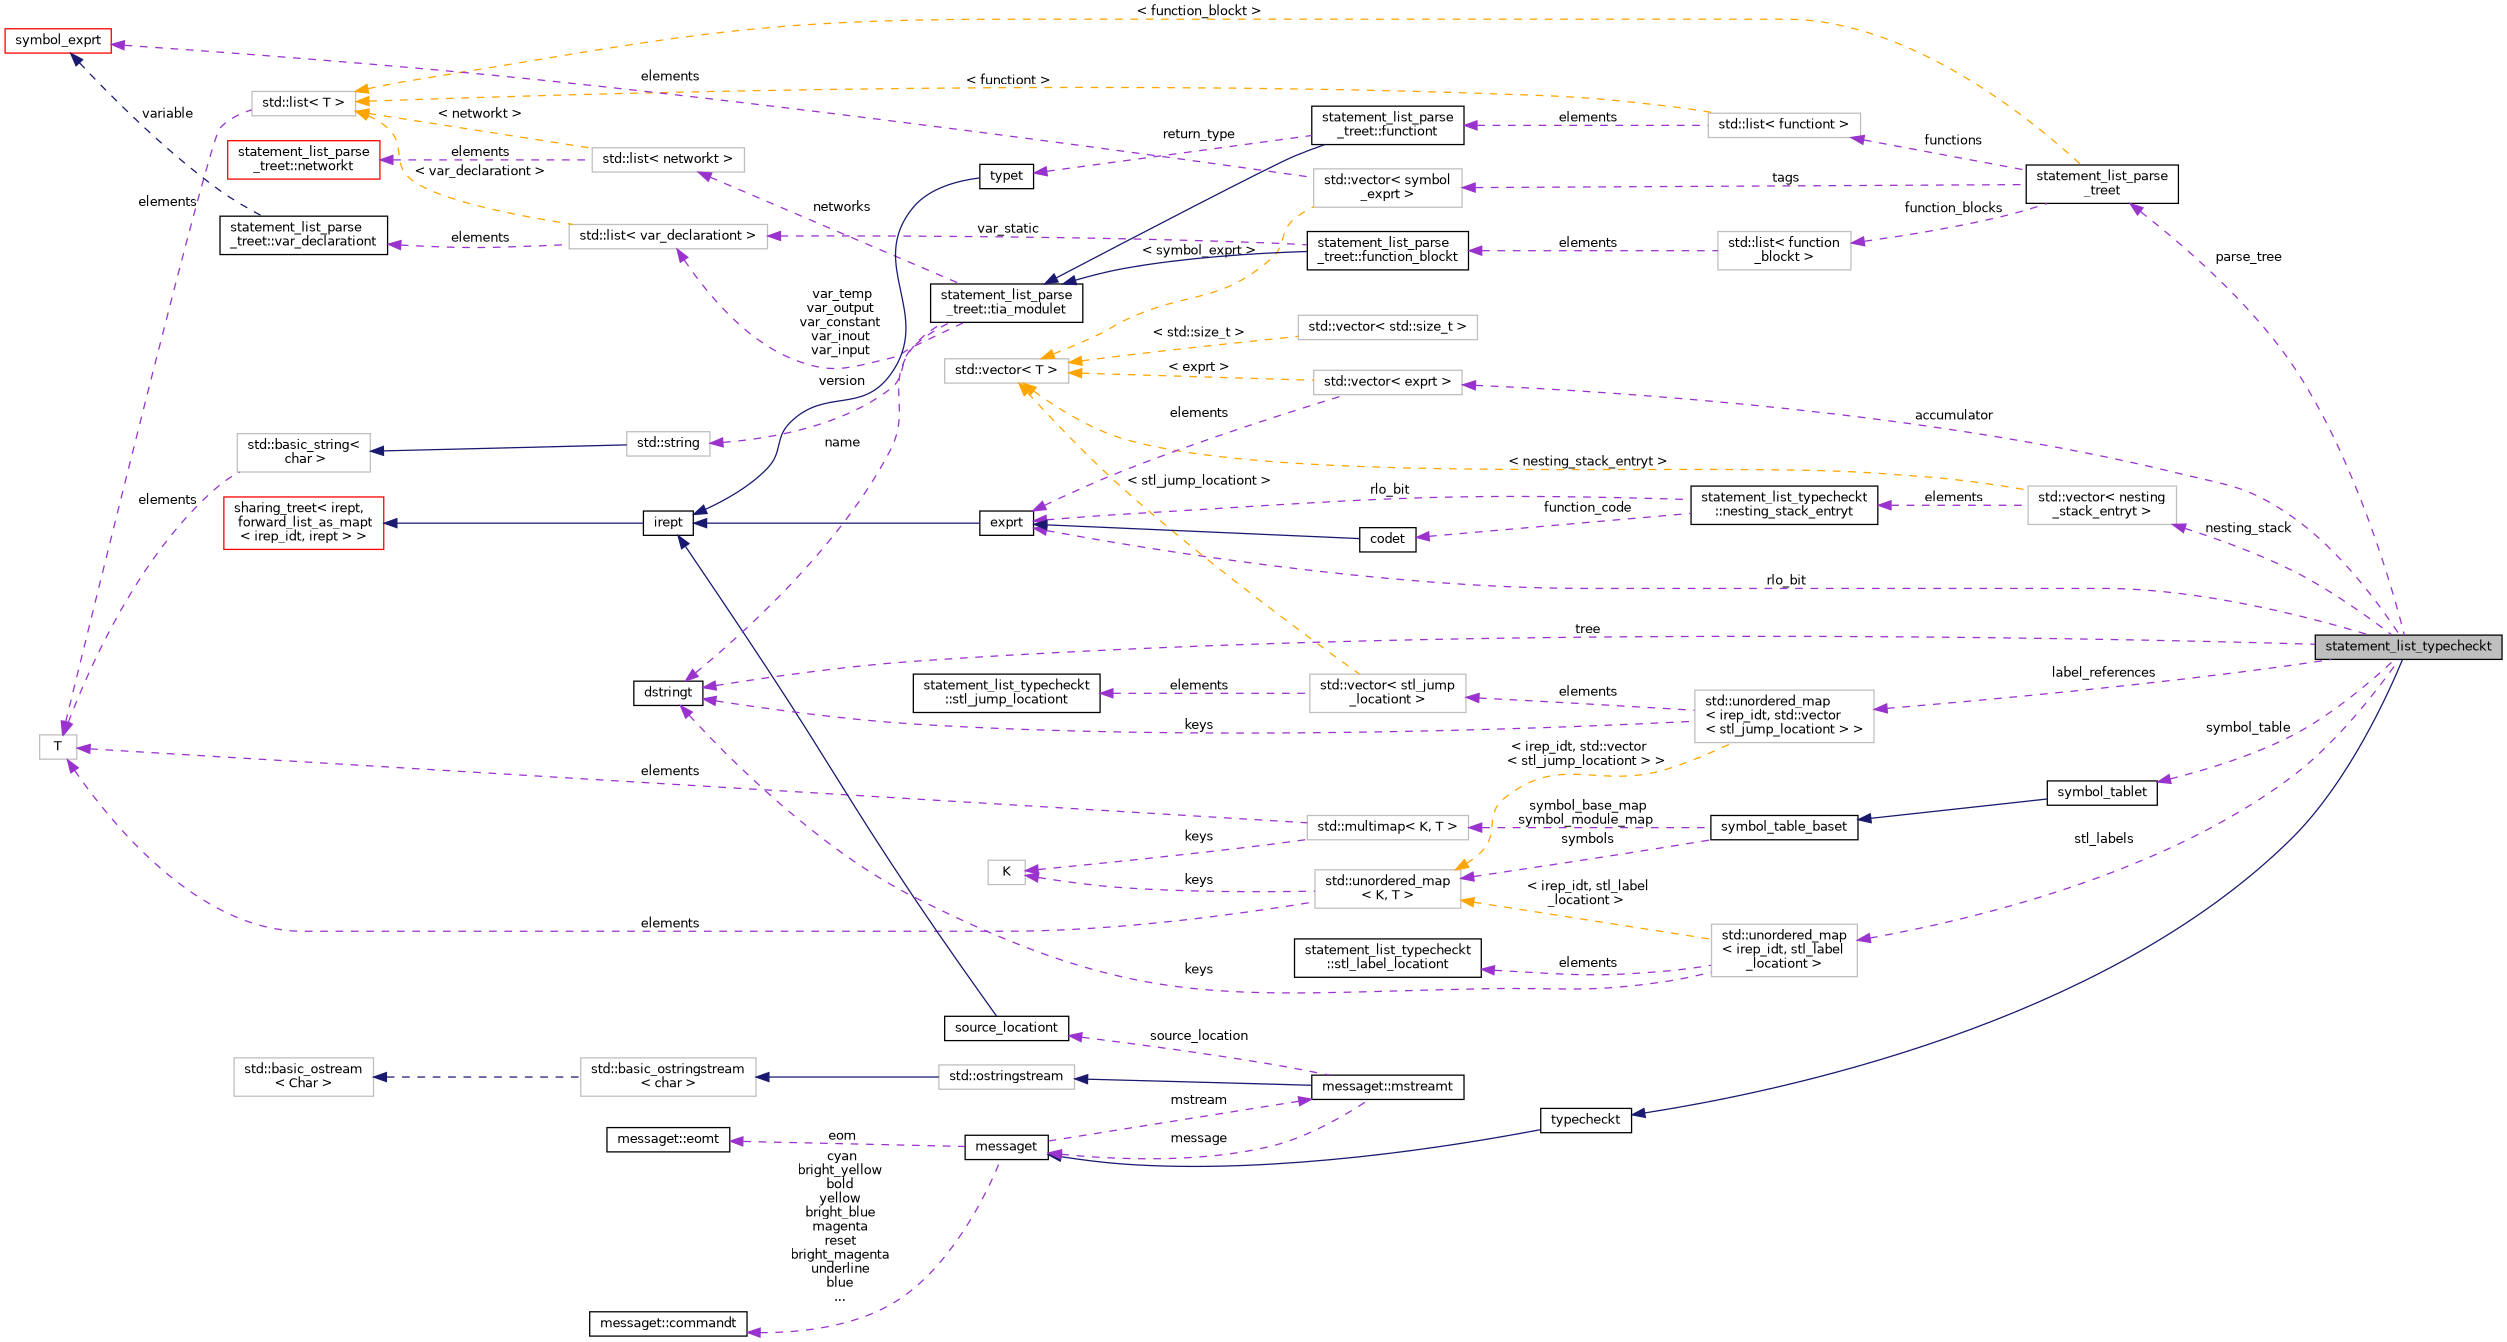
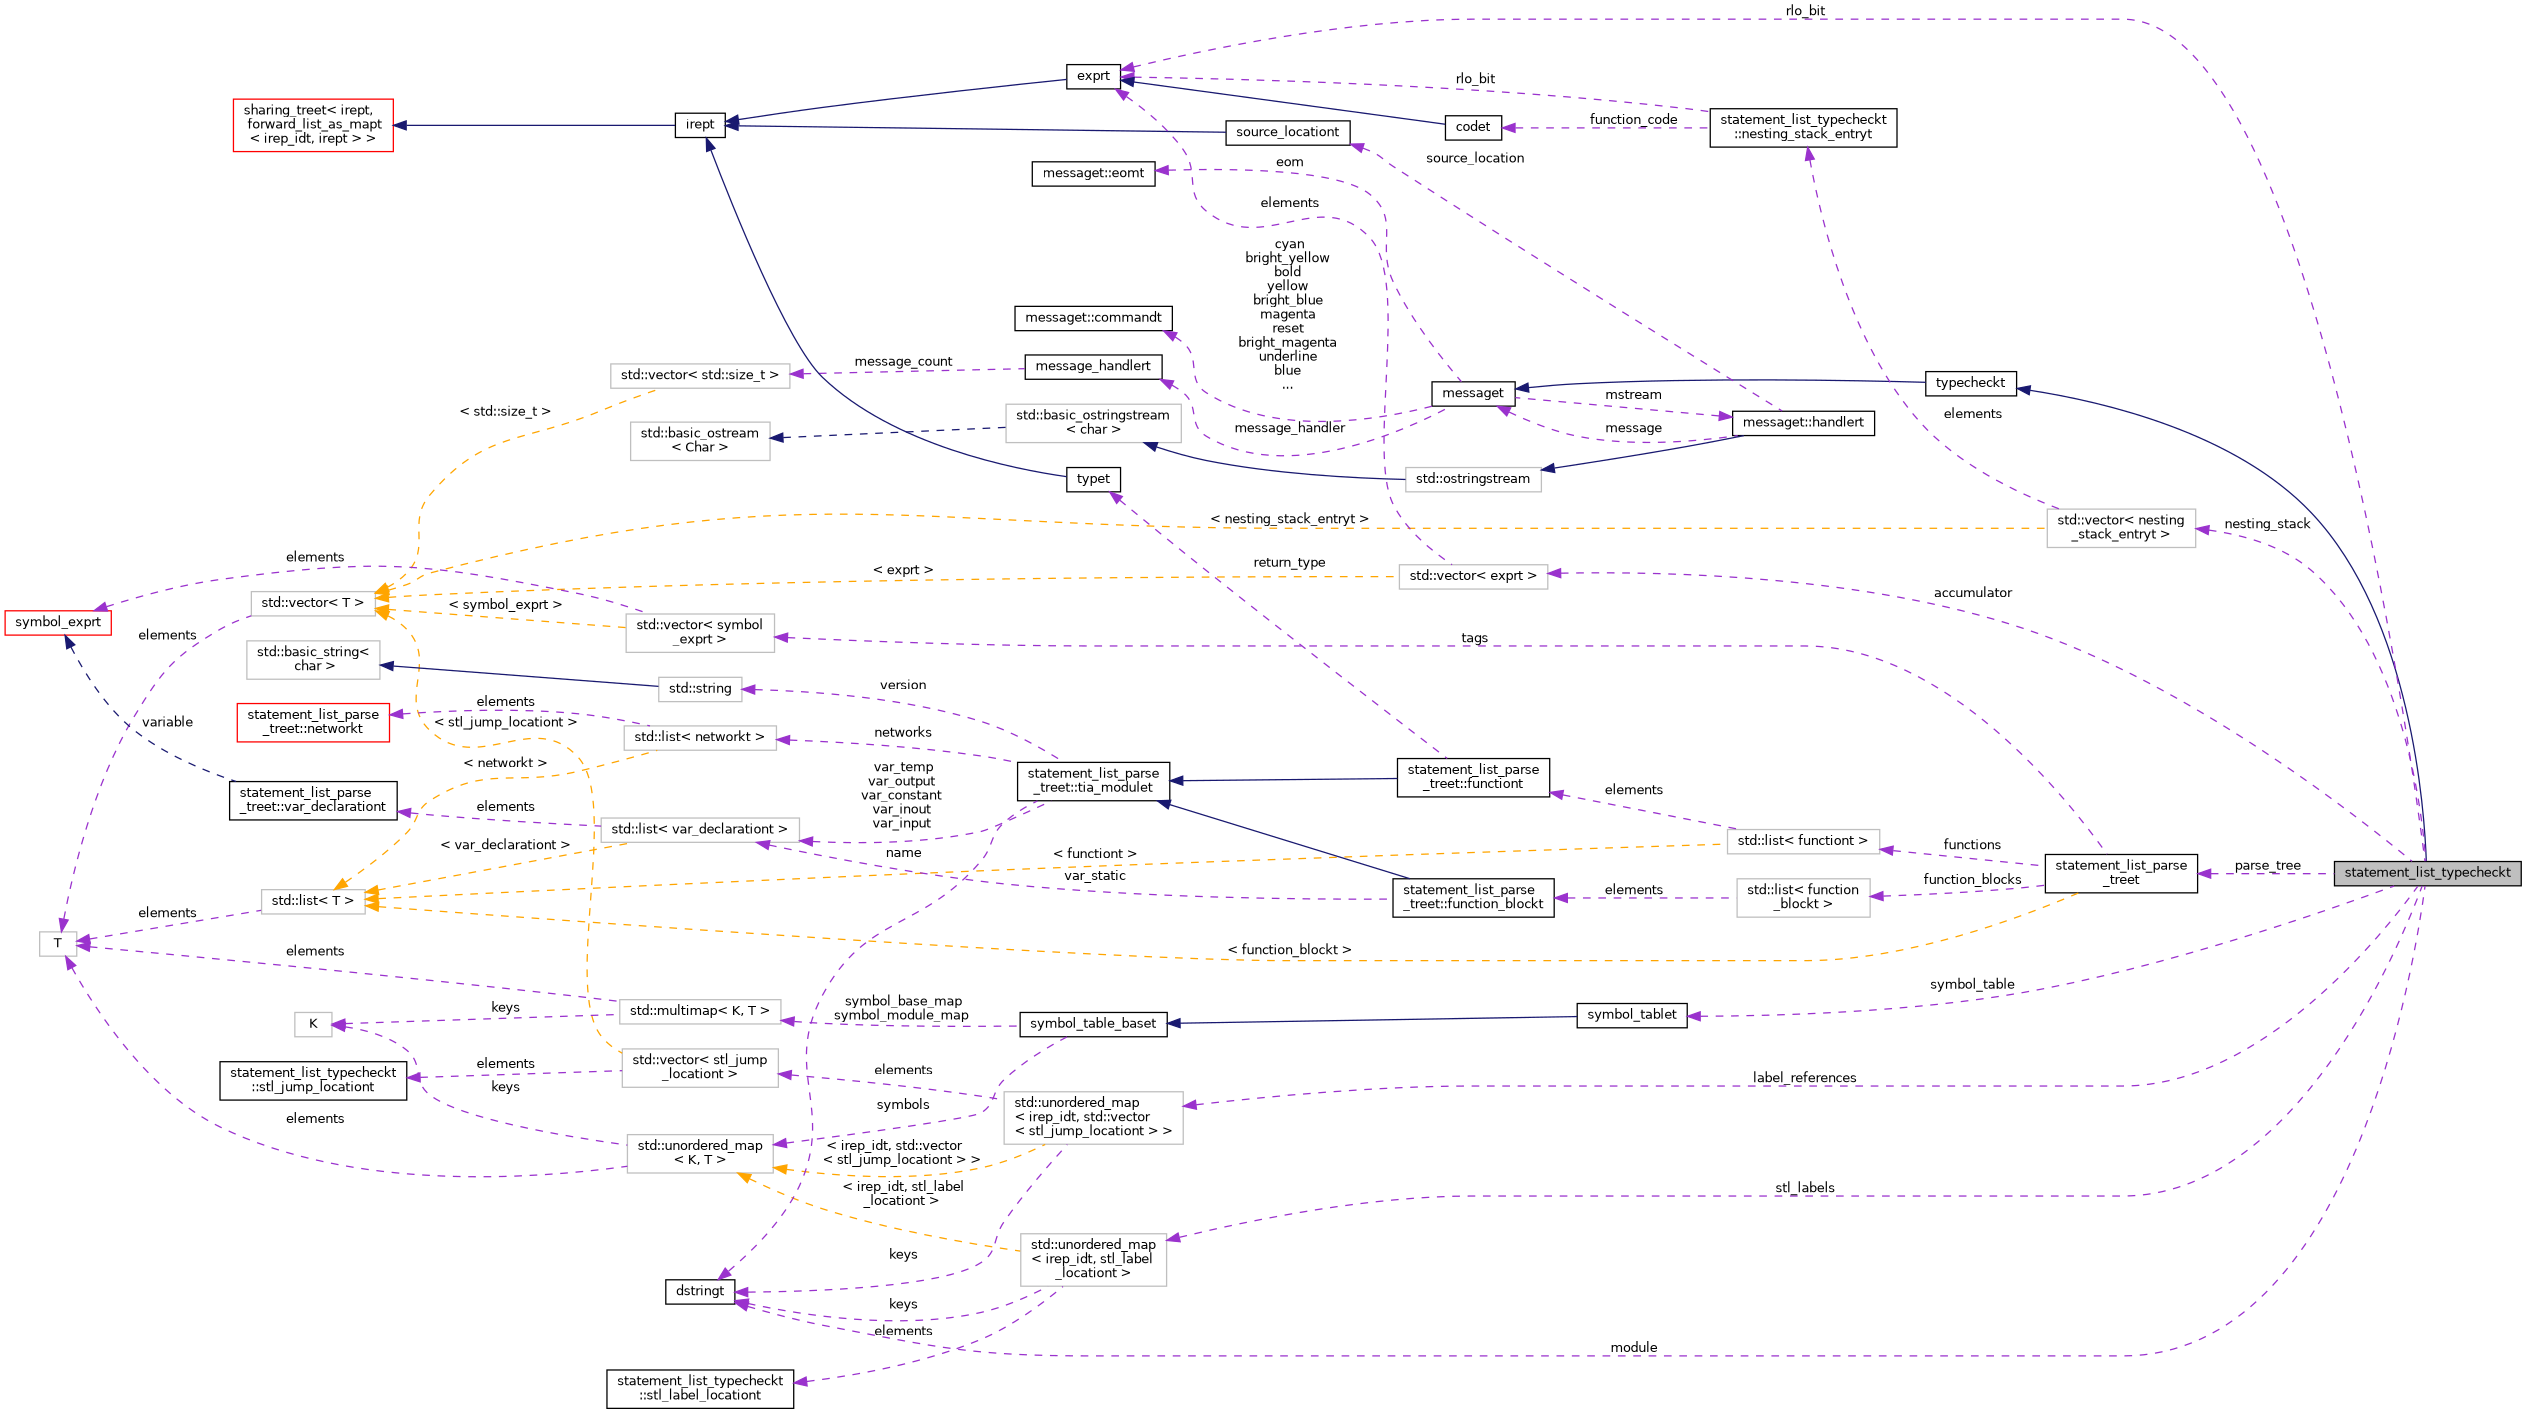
none -> (1094, 367)
(137, 585) -> (120, 741)
(1586, 630) -> (1632, 1349)
(1388, 1087) -> (1804, 423)
